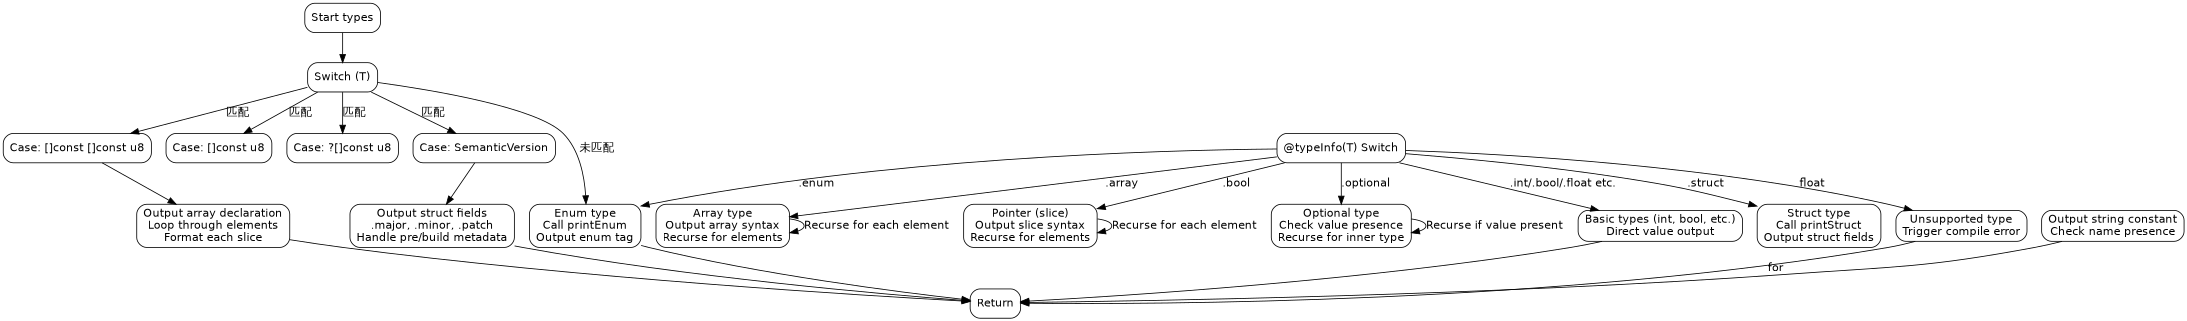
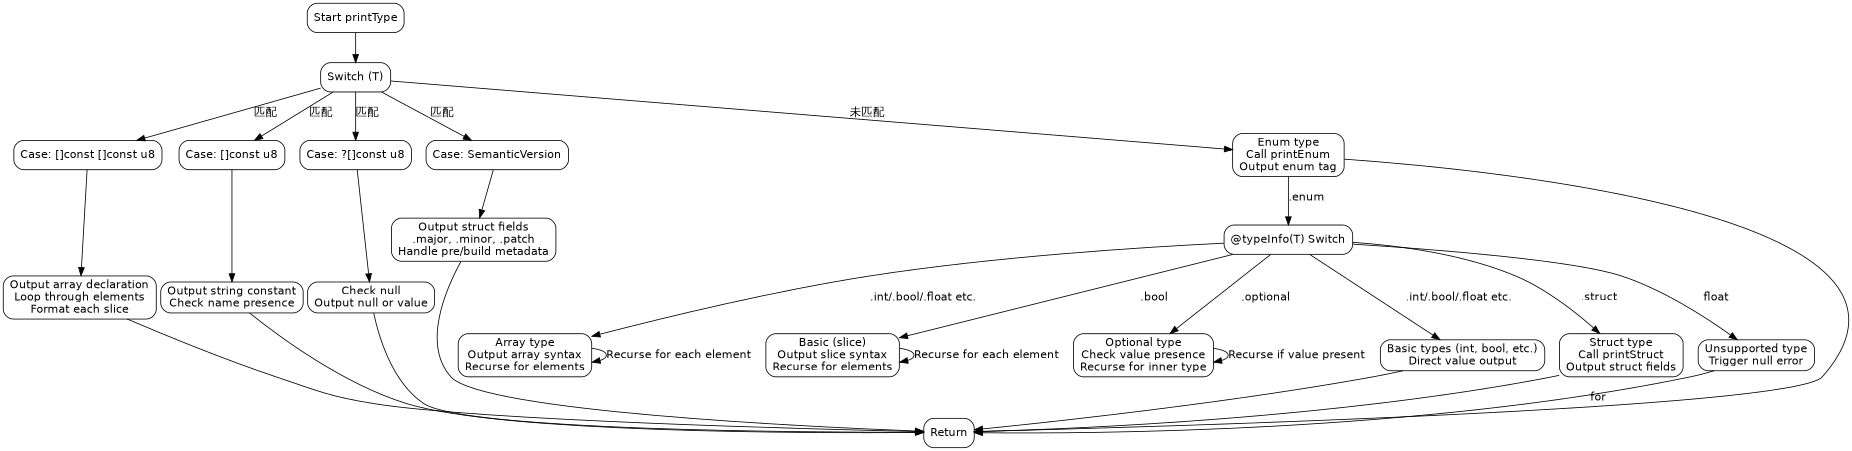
(343, 18) -> (356, 18)
(962, 163) -> (1288, 197)
(1122, 184) -> (923, 297)
none -> (232, 222)
(1030, 226) -> (833, 355)
(1961, 226) -> (1756, 355)
none -> (371, 297)
none -> (1272, 414)
